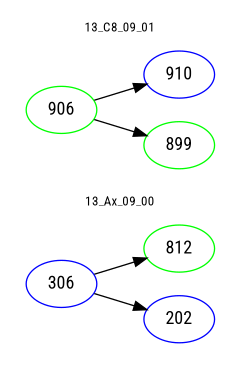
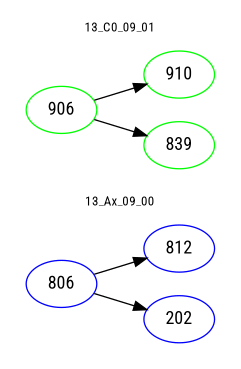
(120, 28) -> (120, 28)
(179, 75) -> (179, 75)
(179, 145) -> (179, 145)
(179, 249) -> (179, 249)
(61, 284) -> (61, 284)
